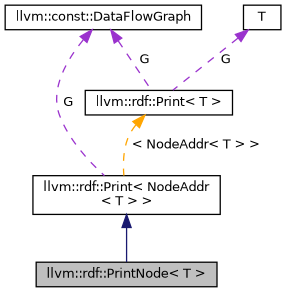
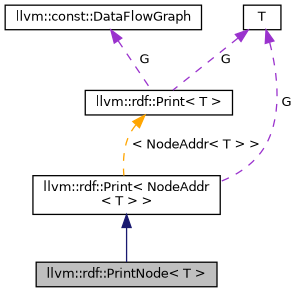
(59, 112) -> (274, 124)
